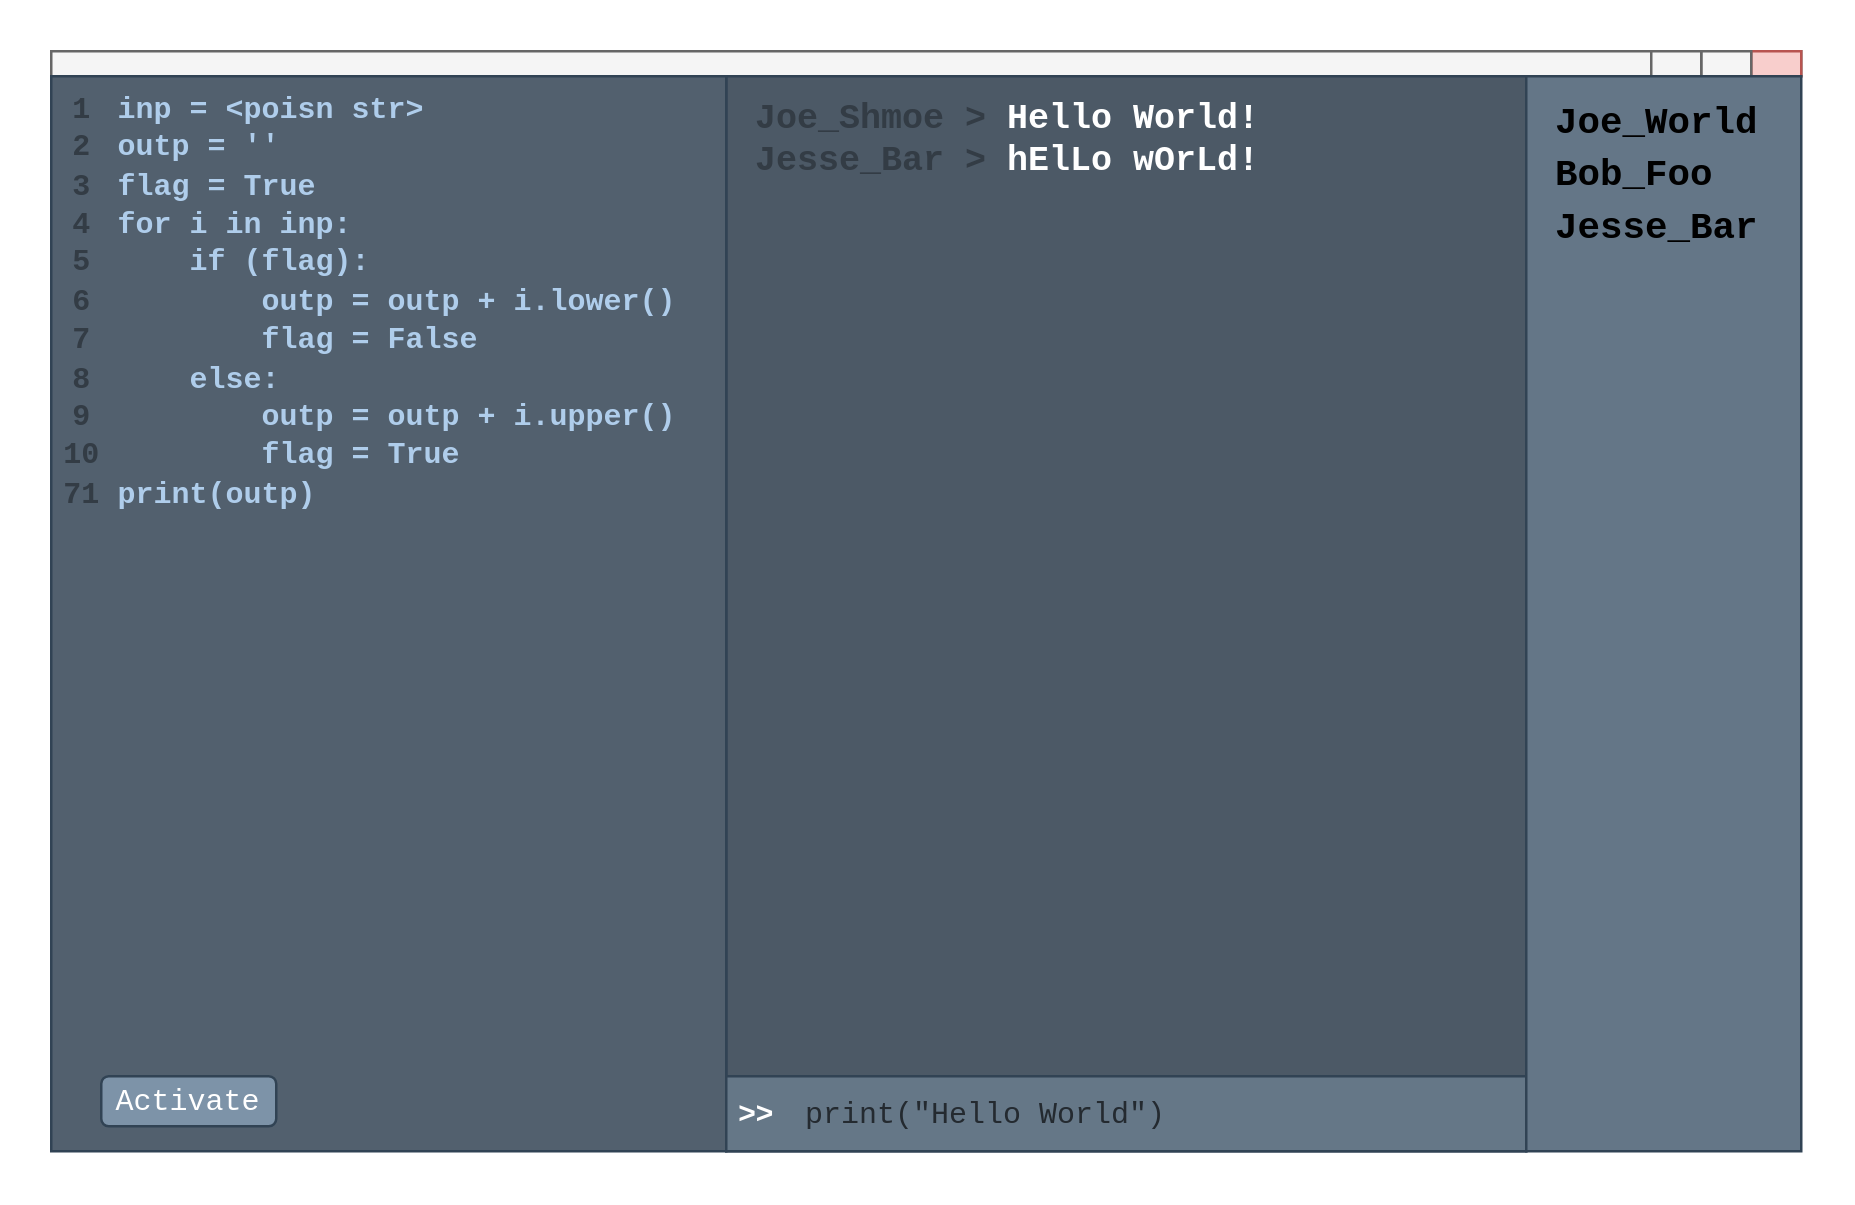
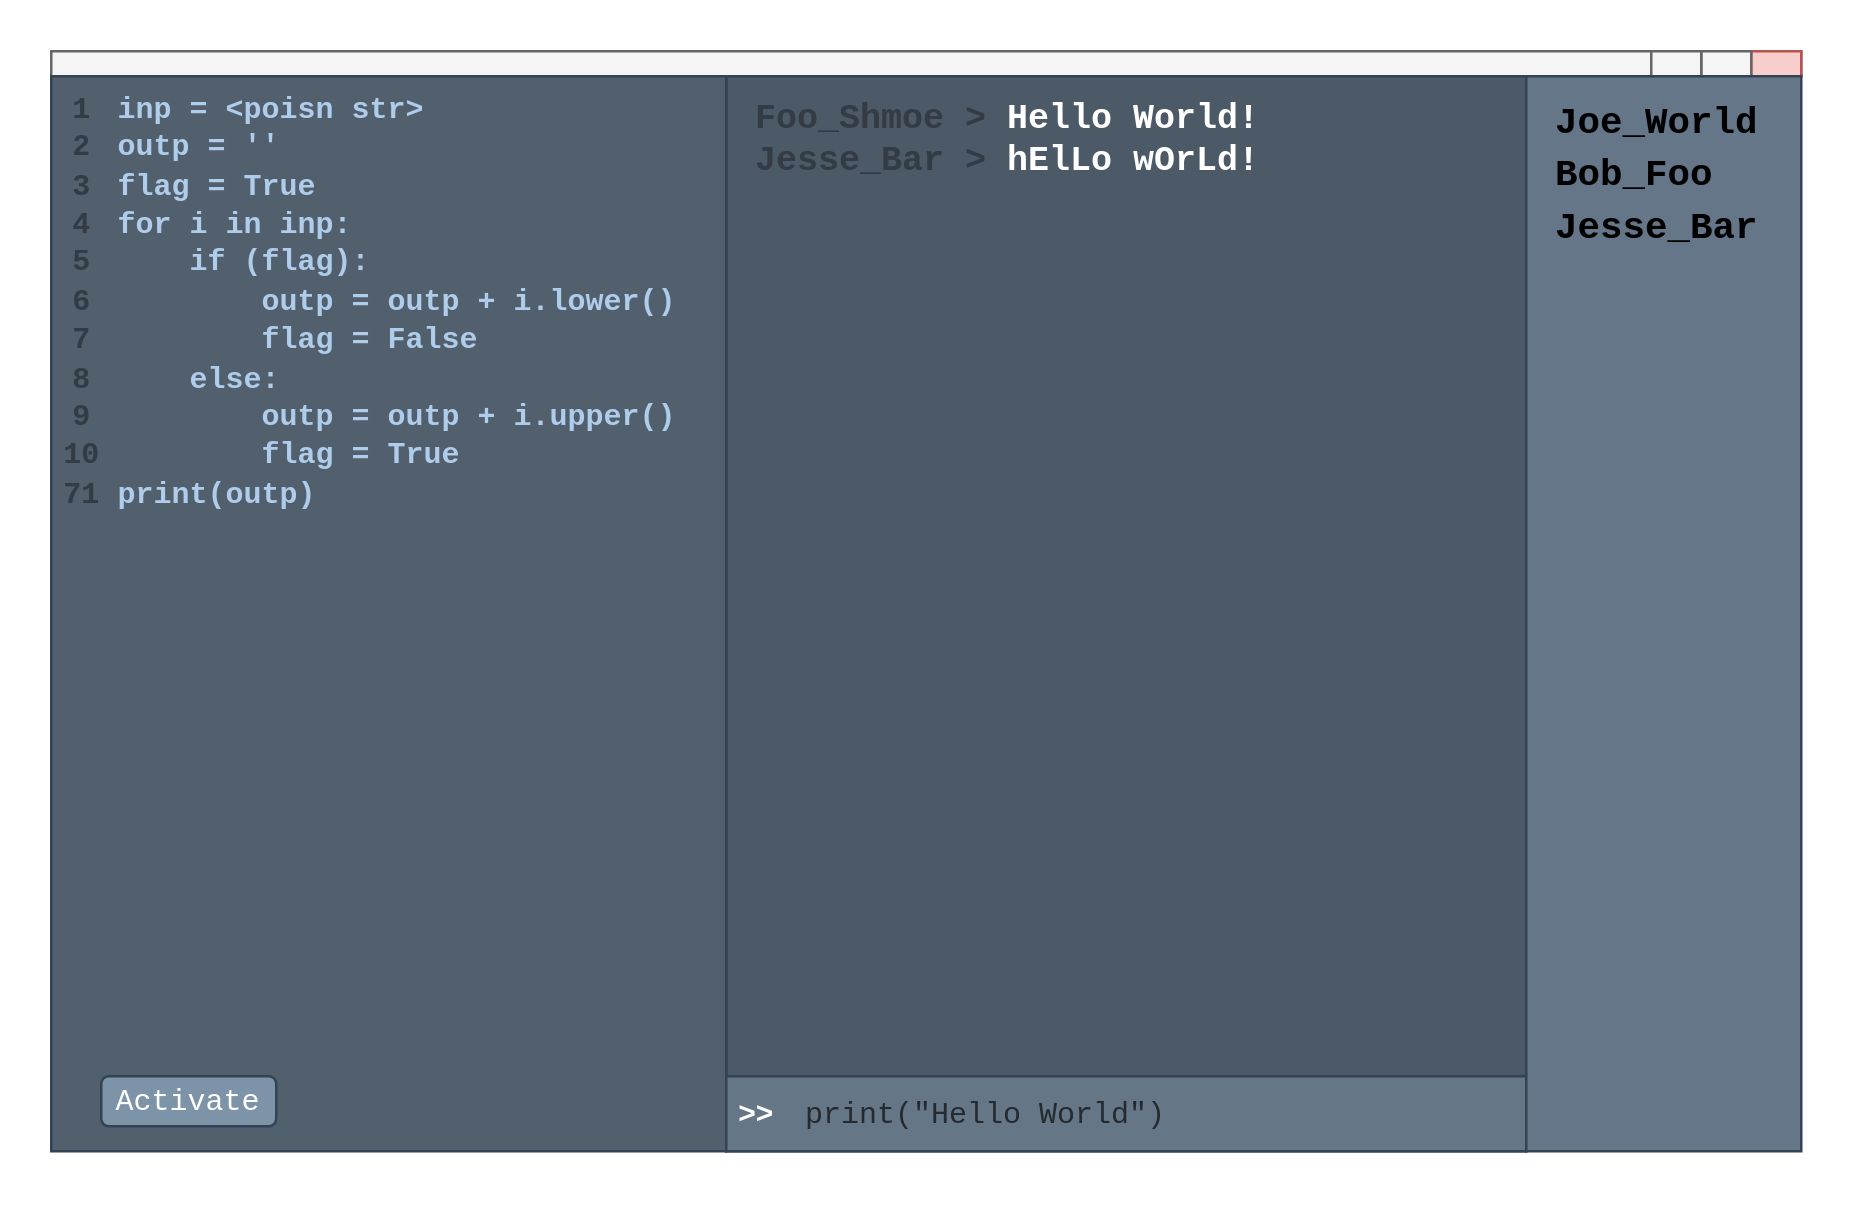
(938, 139) -> (938, 139)
